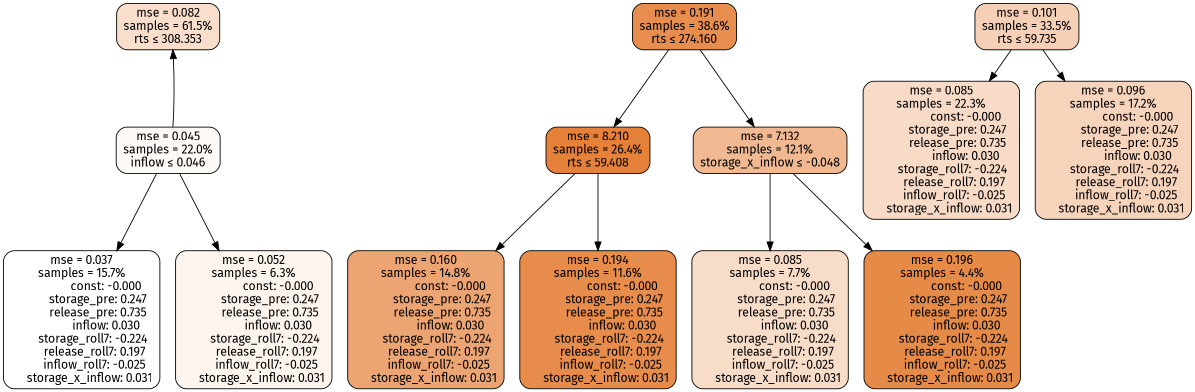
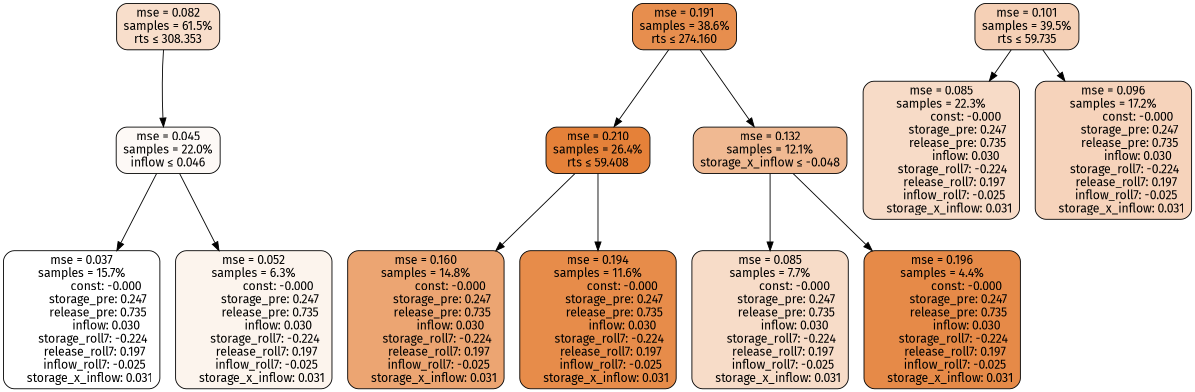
(1027, 27) -> (1027, 27)
(174, 93) -> (162, 84)
(598, 150) -> (598, 150)
(770, 150) -> (770, 150)
